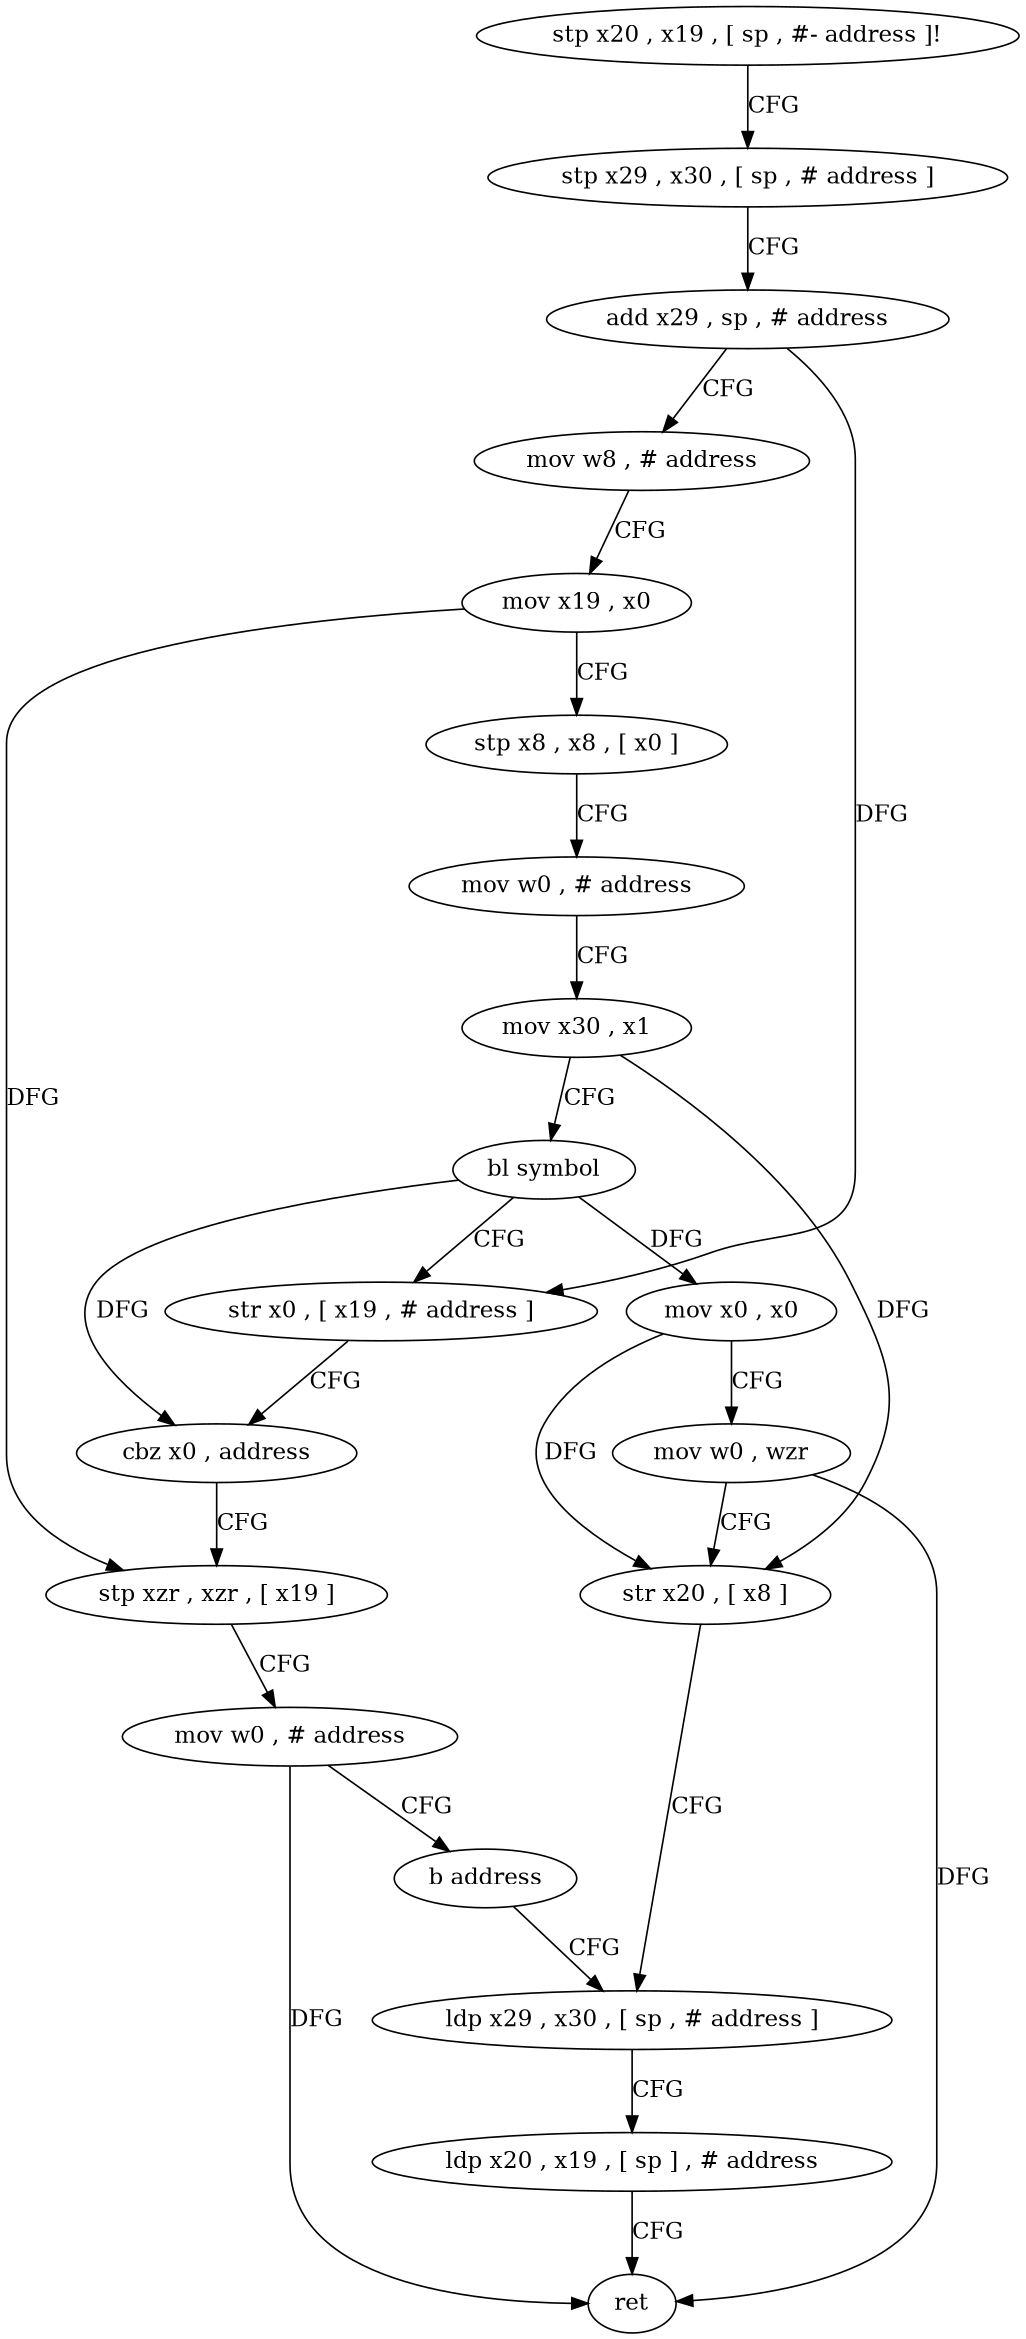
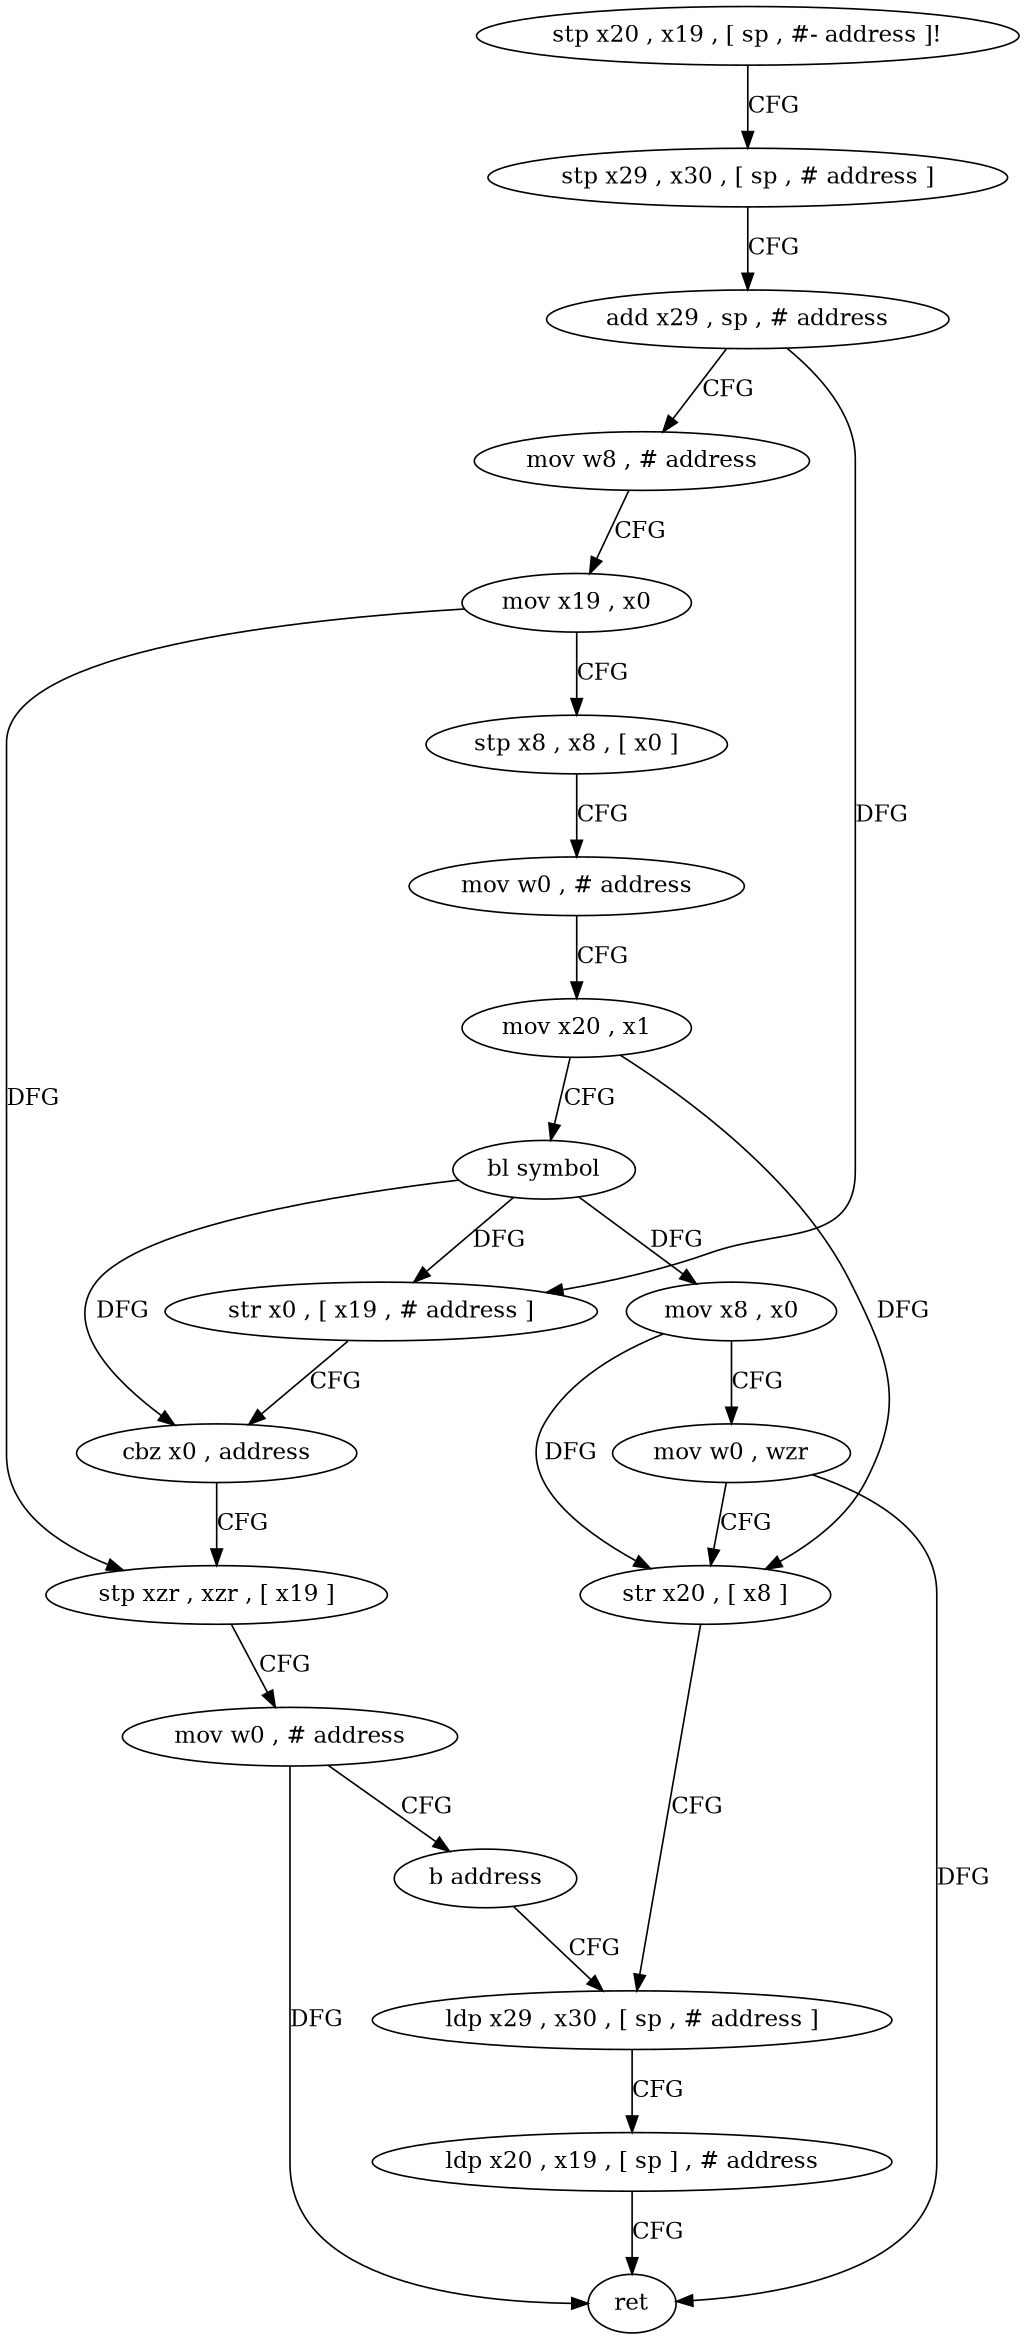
(577, 1028) -> (577, 1028)
(499, 1241) -> (499, 1241)
(731, 1311) -> (731, 1311)
